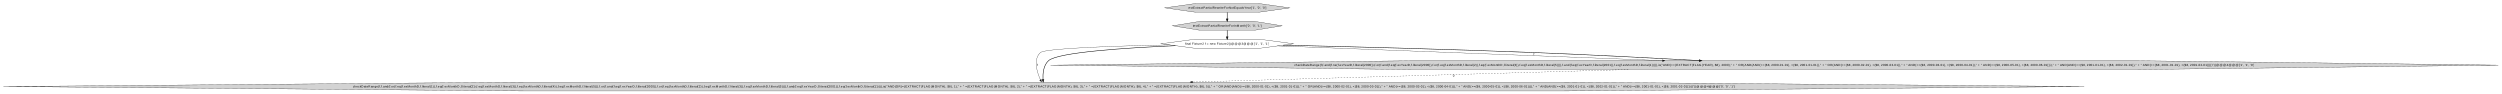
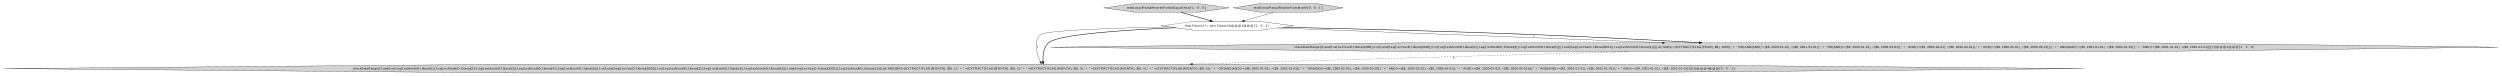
(1227, 16) -> (1196, 16)
(1227, 34) -> (1259, 16)
